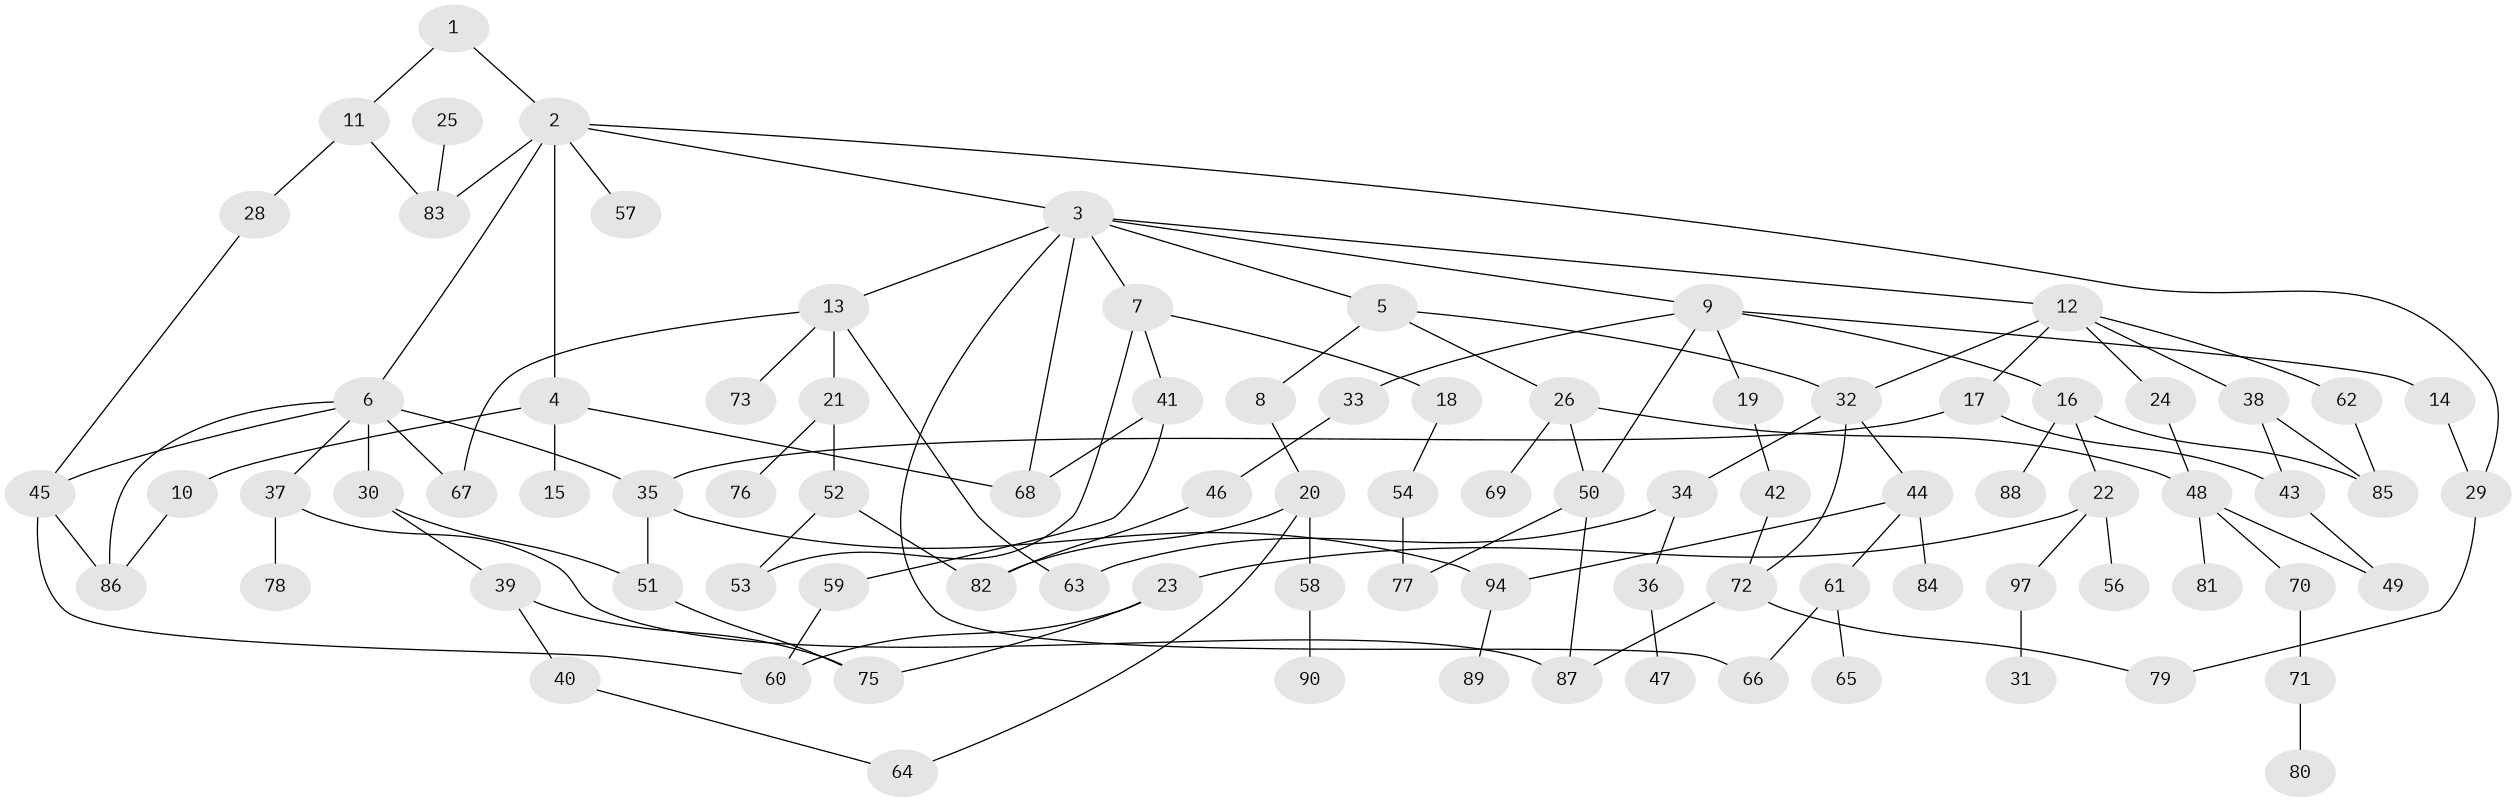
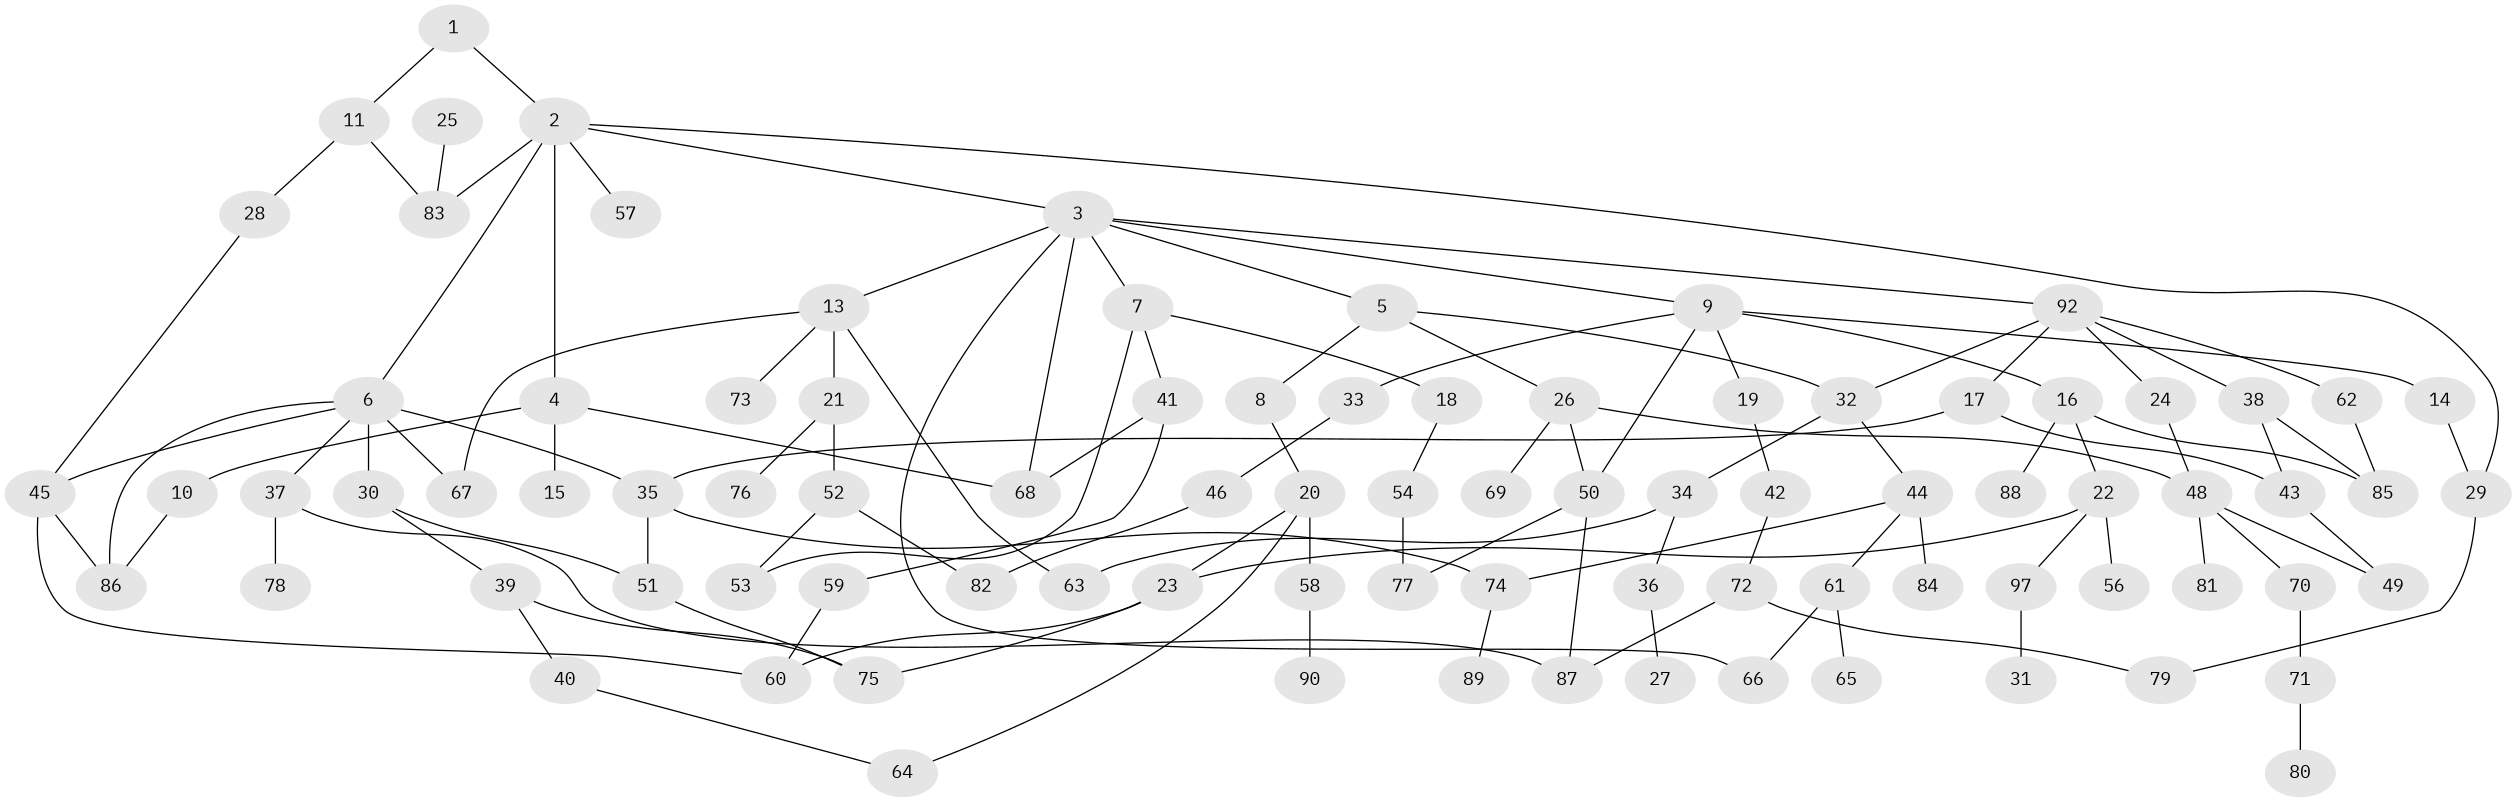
(2068, 308) -> (2068, 308)
(1828, 505) -> none
(1146, 540) -> (1220, 552)
(1496, 587) -> (1496, 587)
(1660, 680) -> (1660, 680)
